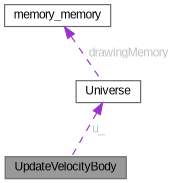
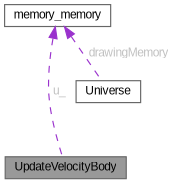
(84, 135) -> (49, 98)
